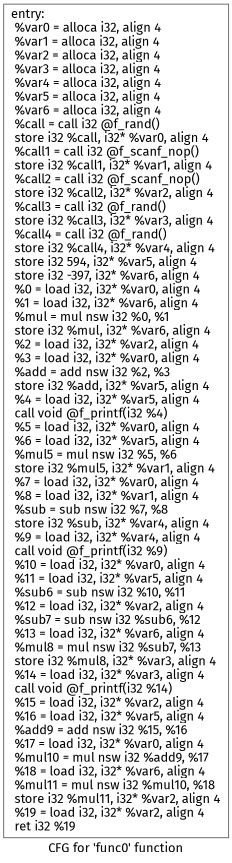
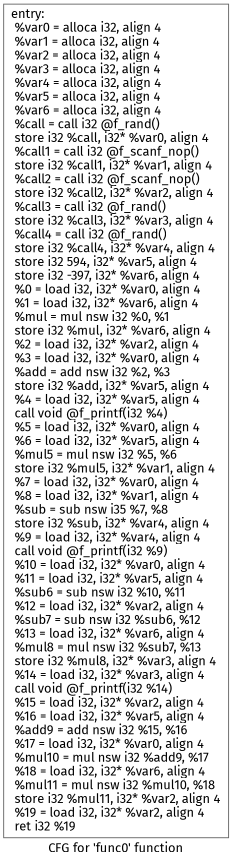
(90, 510) -> (90, 510)
